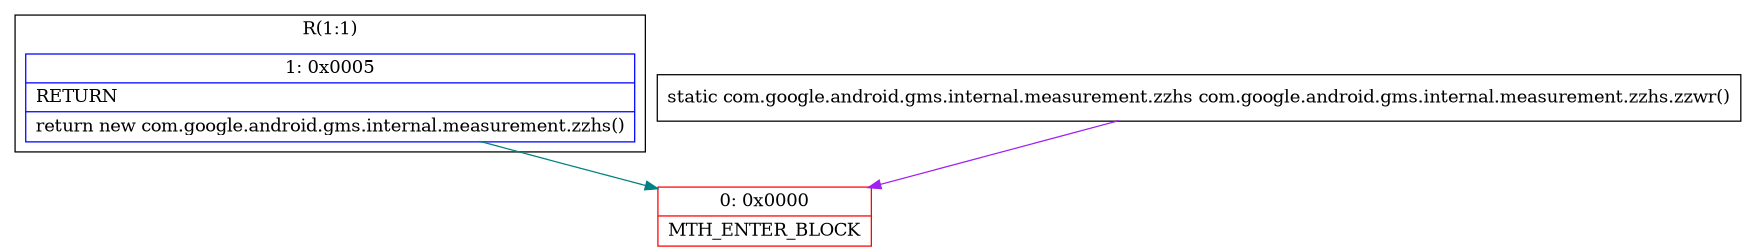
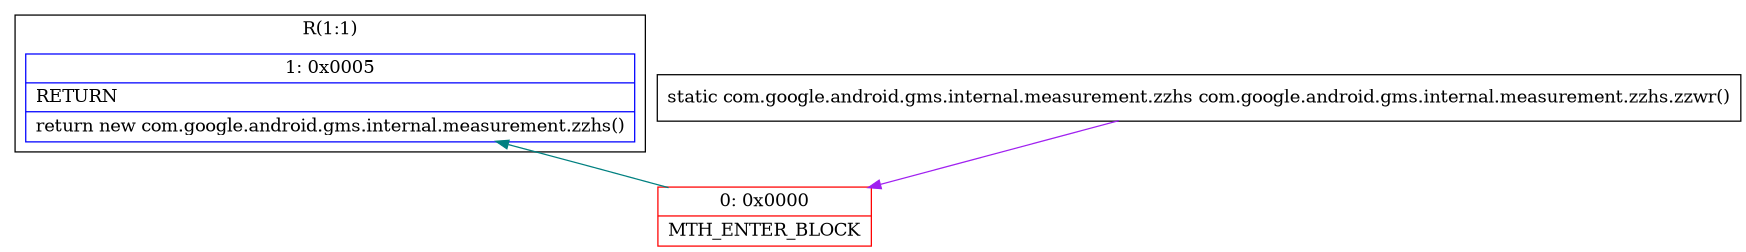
(563, 164) -> (588, 166)
